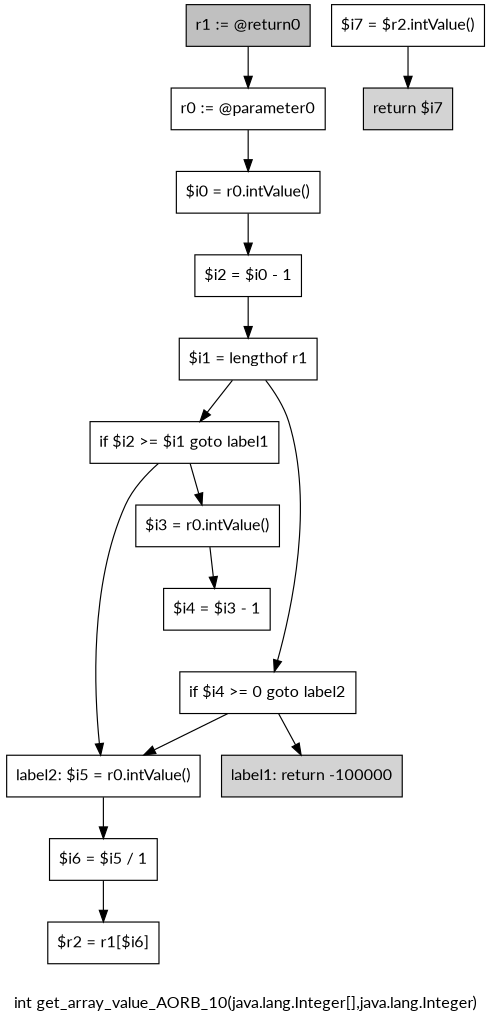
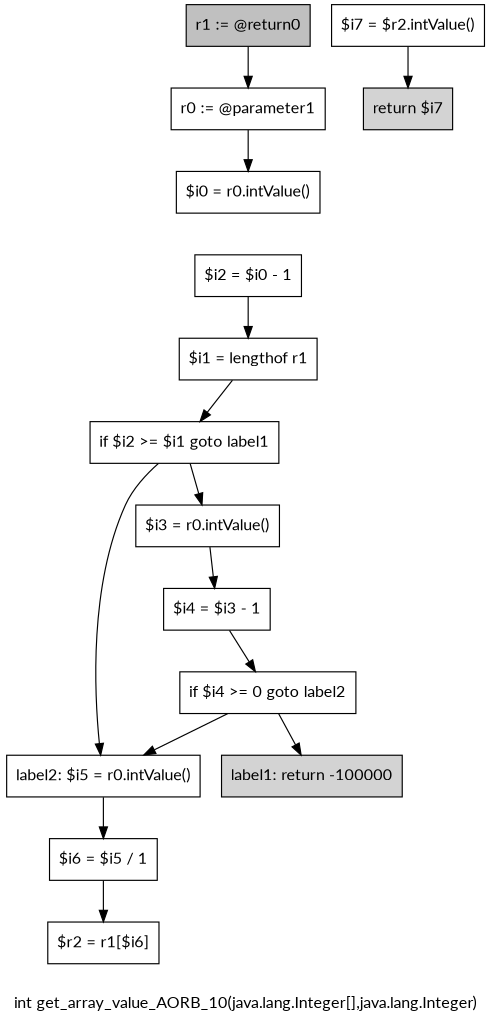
(248, 109) -> (248, 109)
(248, 228) -> none
(300, 518) -> (239, 646)
